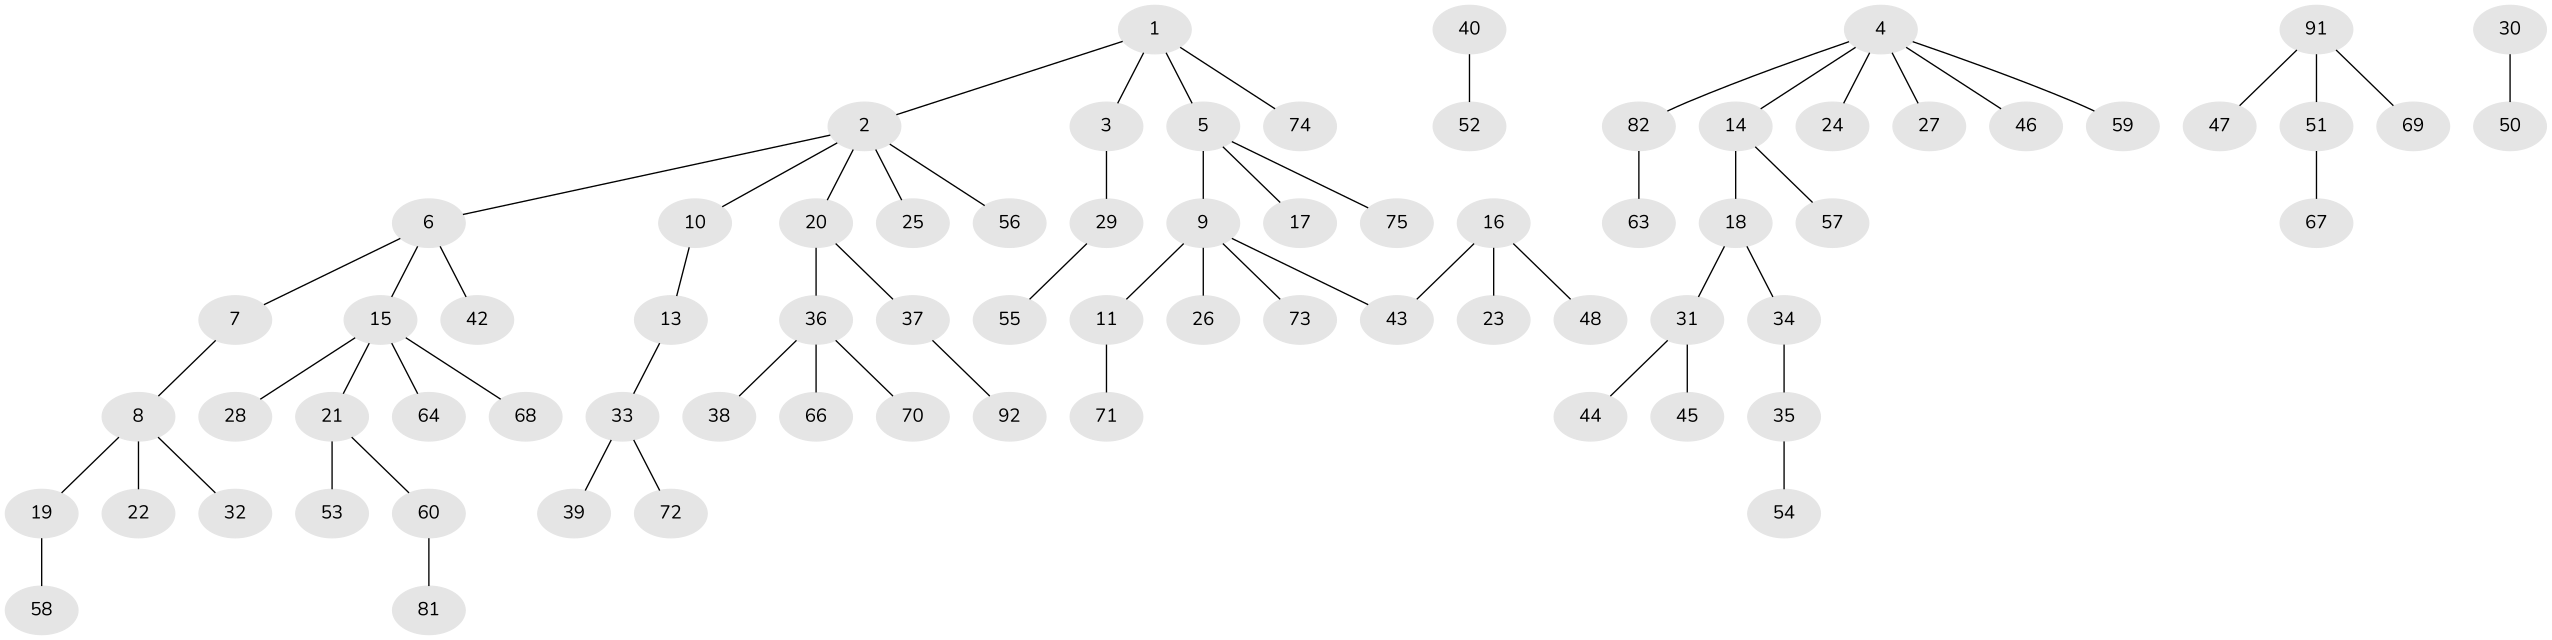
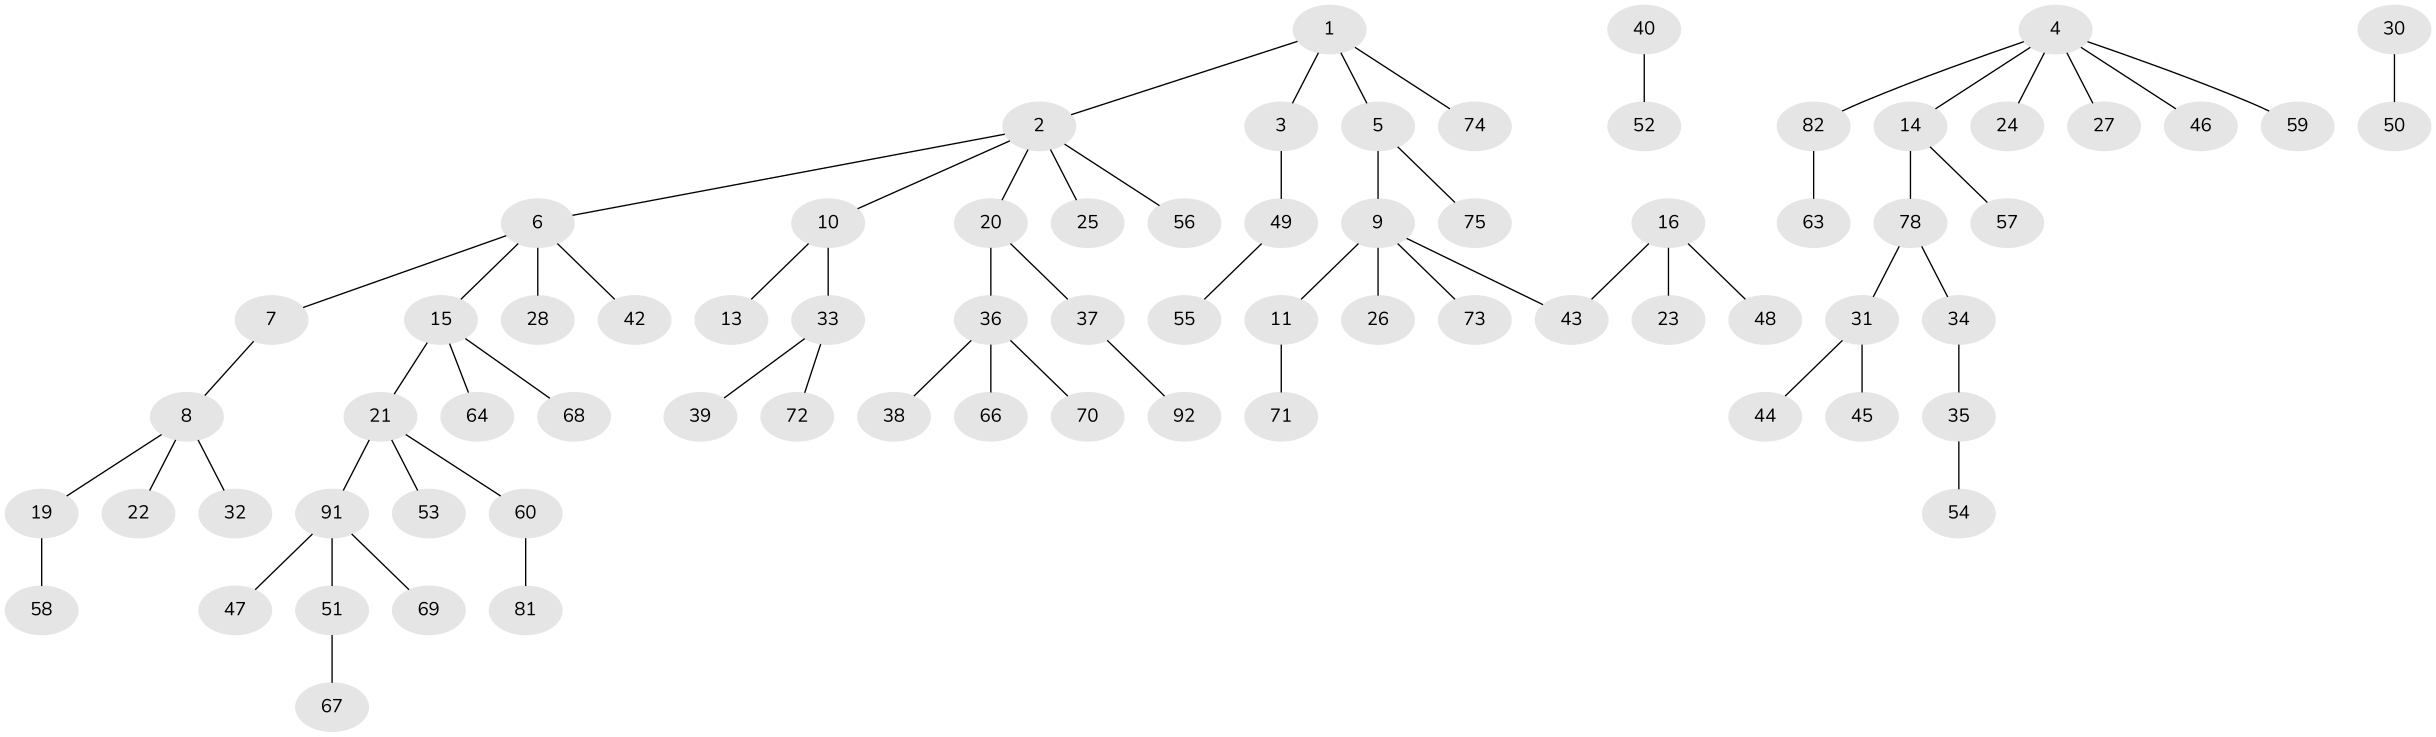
(1106, 223) -> (1281, 223)
(1300, 223) -> none
(1736, 223) -> (1910, 223)
(308, 368) -> (538, 272)
(647, 368) -> (828, 272)
none -> (356, 465)
